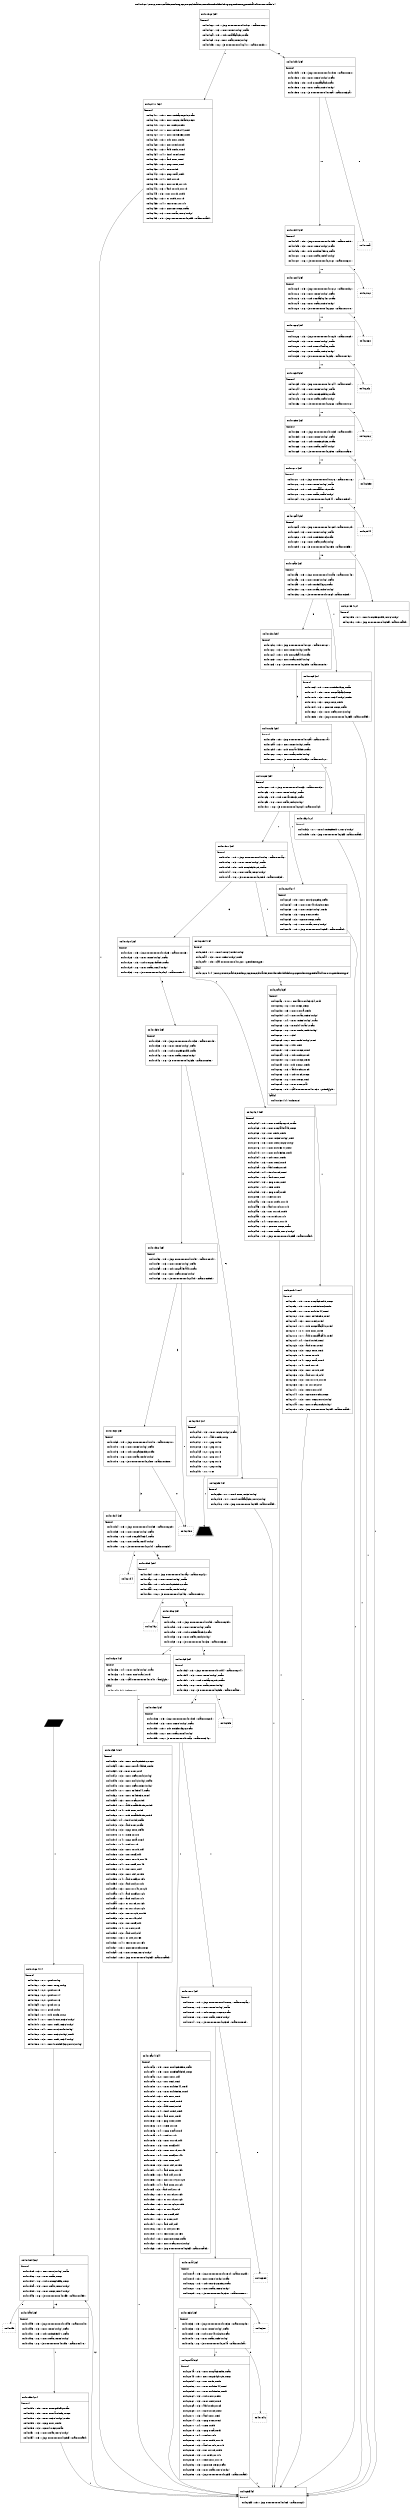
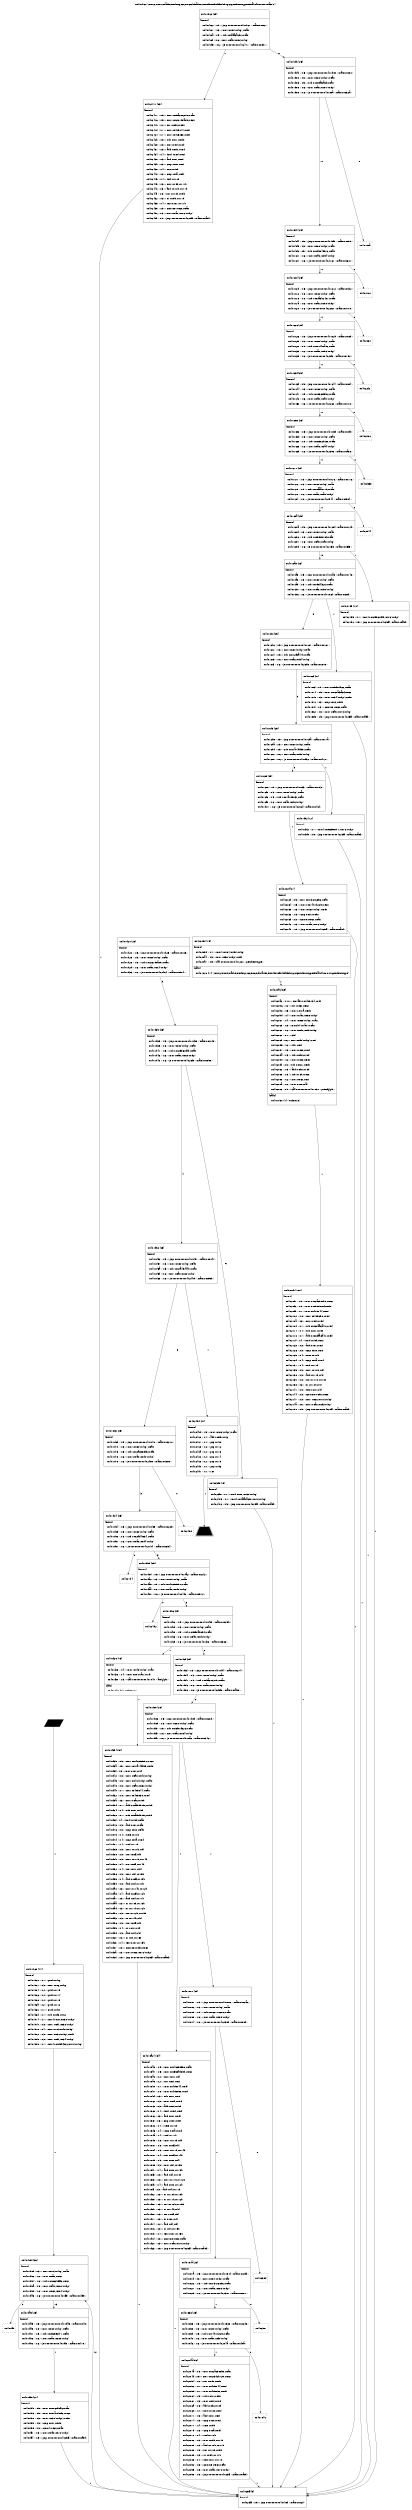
(252, 862) -> none
(280, 1174) -> none
(182, 1404) -> (196, 1349)
(225, 1723) -> none
